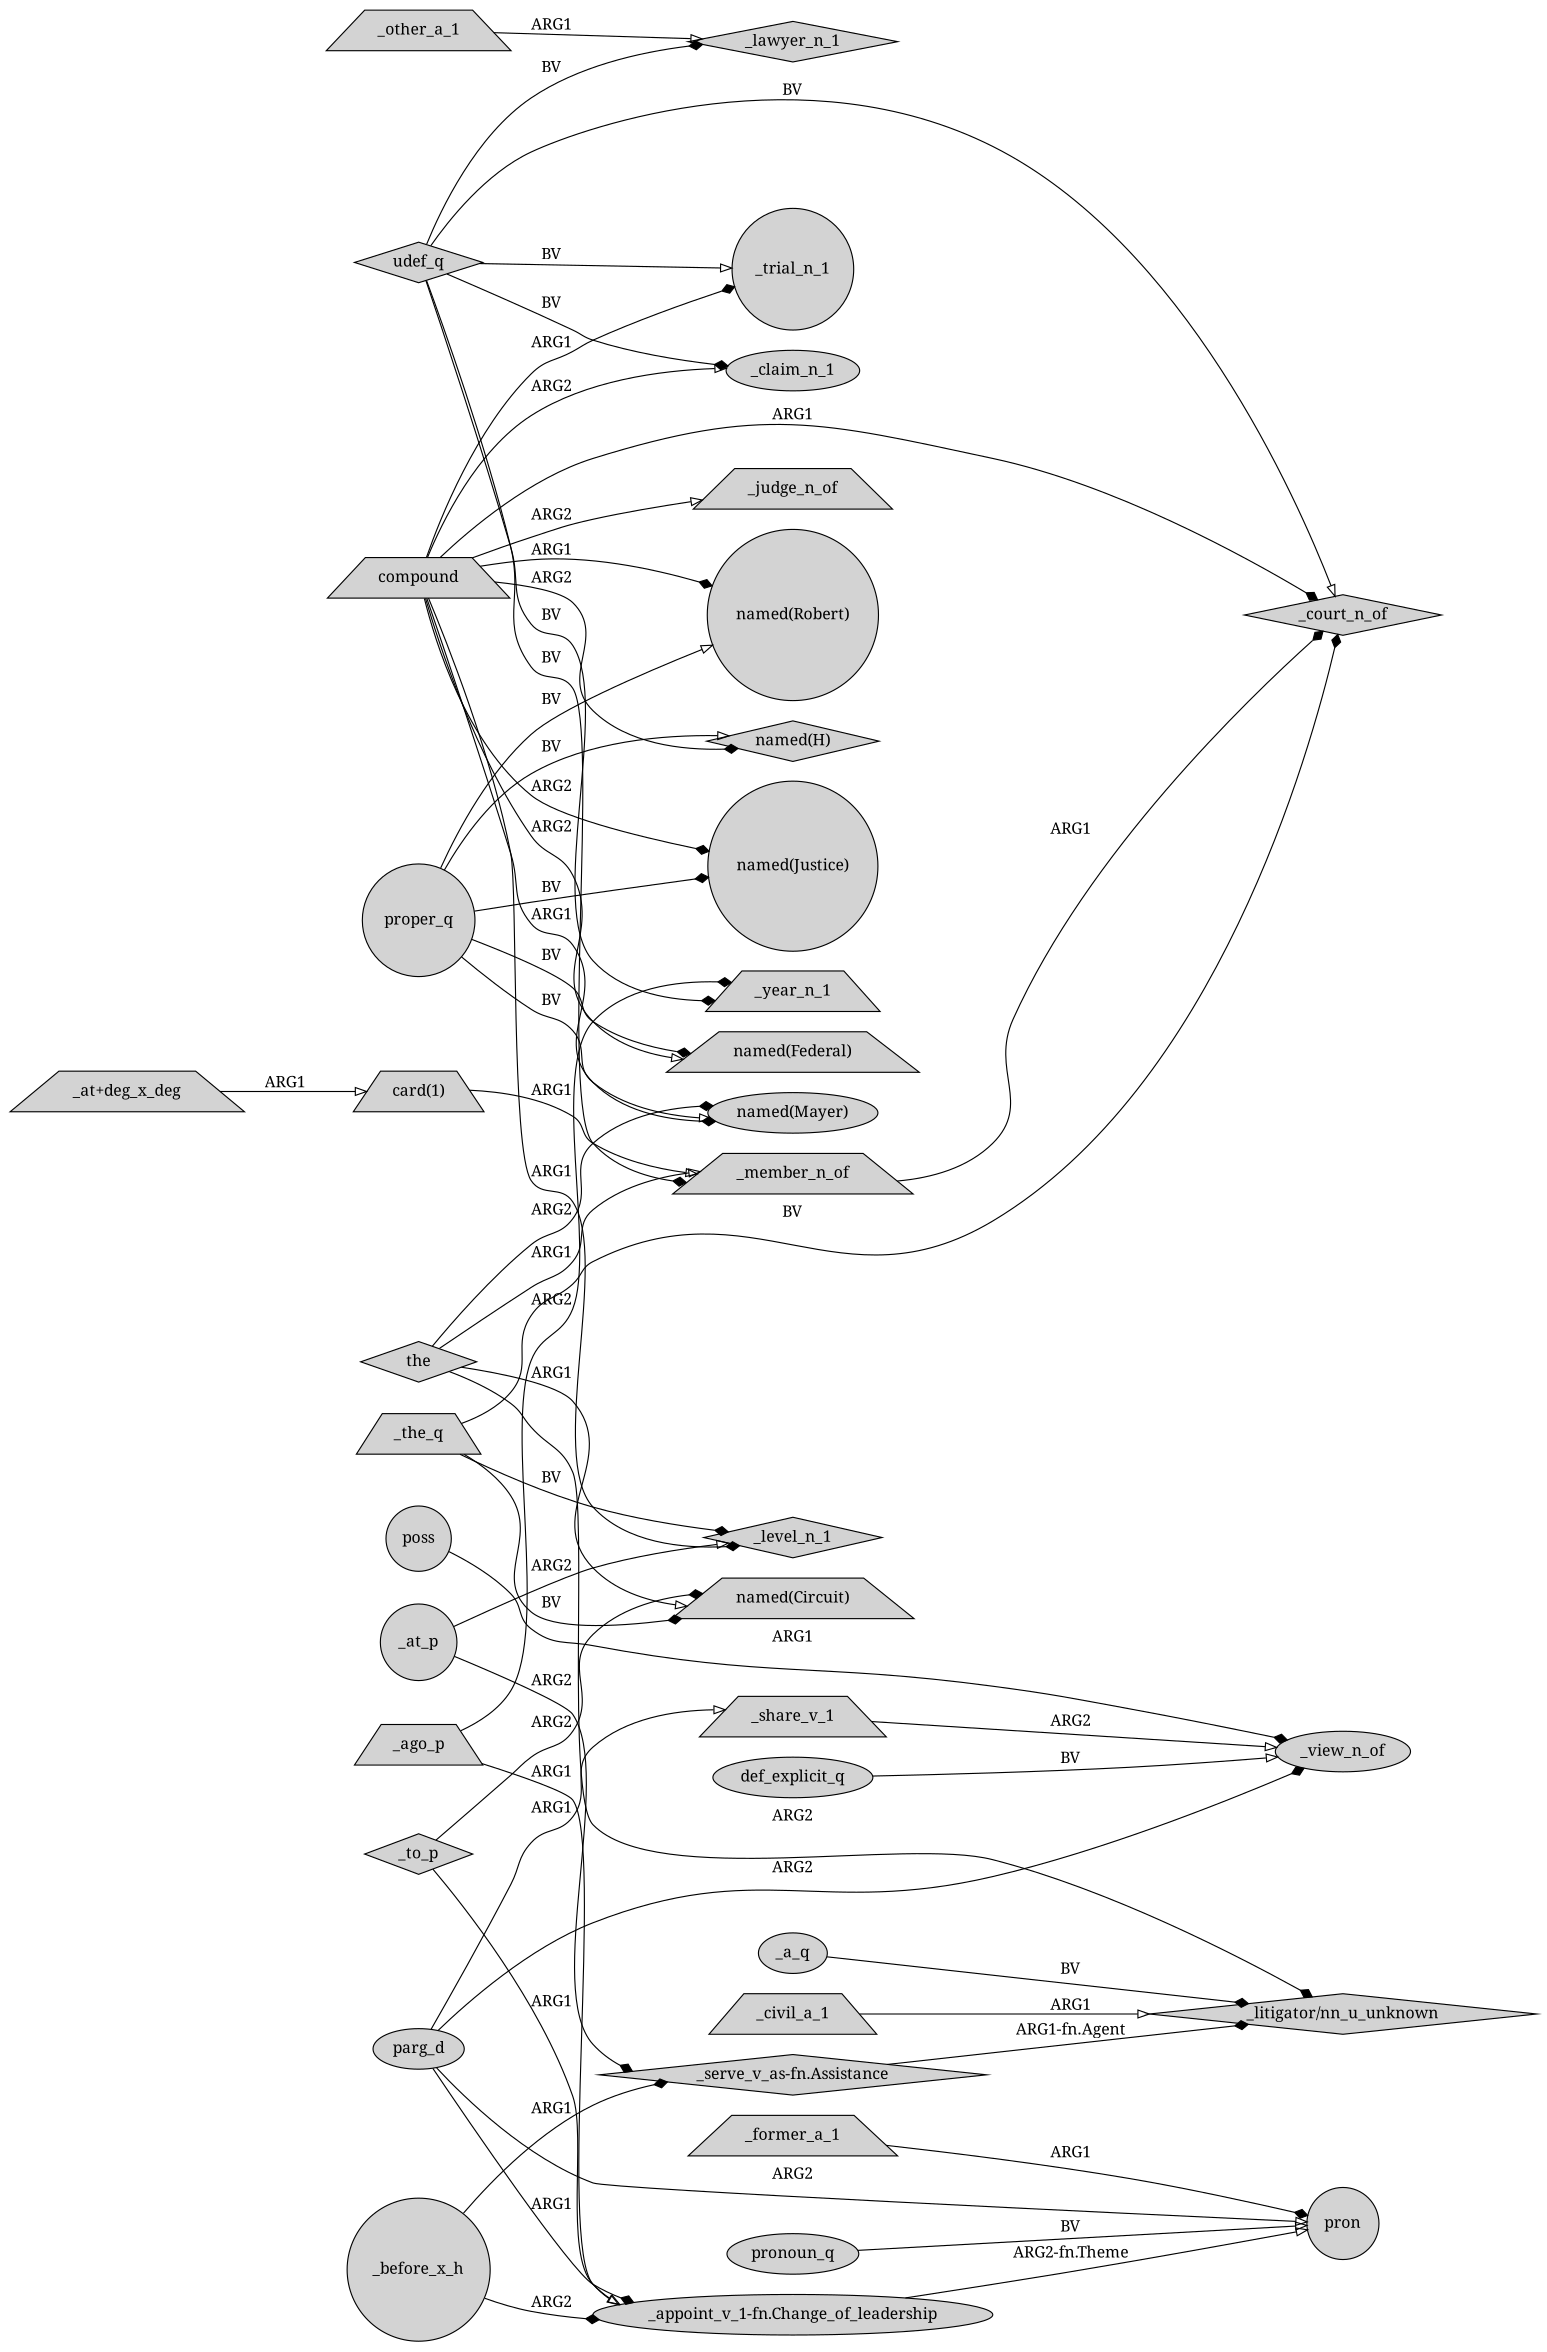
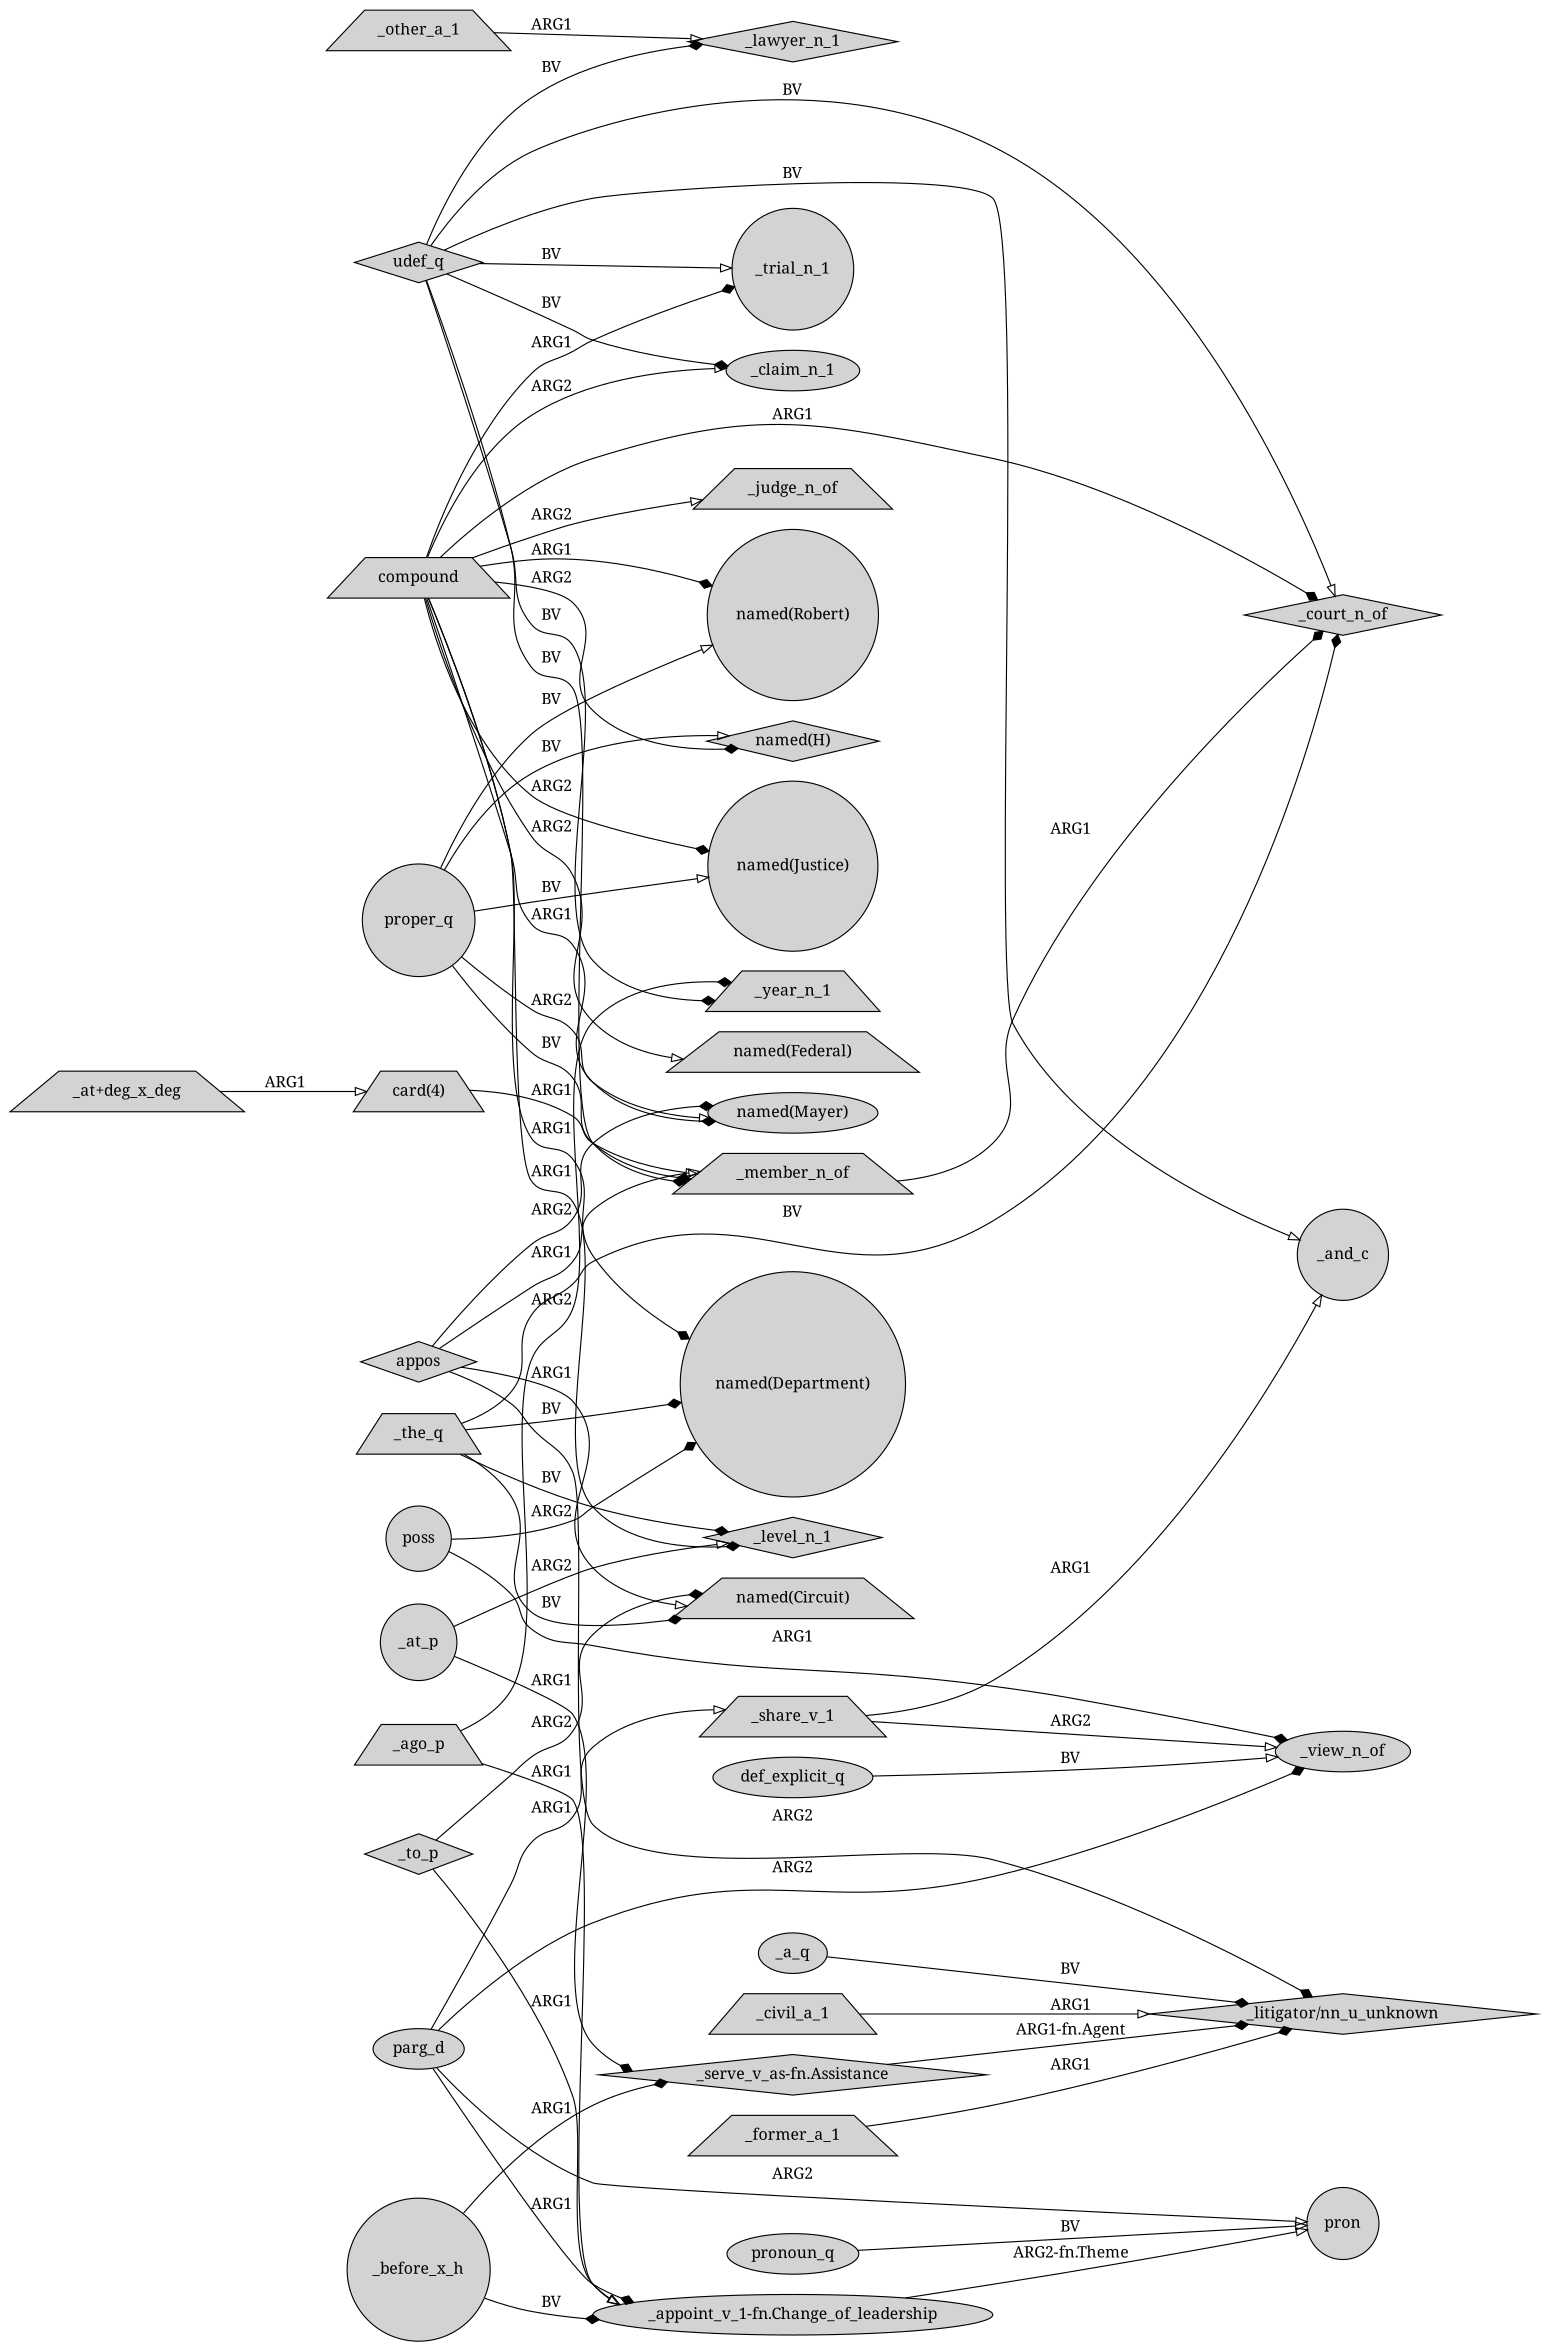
(591, 893) -> (591, 893)
(565, 982) -> (566, 1071)
(552, 1001) -> (552, 1001)
(419, 1091) -> (419, 1091)
none -> (1343, 1255)
(419, 1362) -> (419, 1362)
none -> (793, 1384)
(552, 1681) -> (552, 1681)
(1091, 2172) -> (1074, 2087)
(552, 2303) -> (552, 2303)
